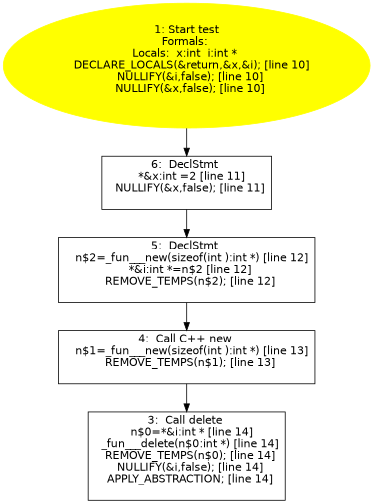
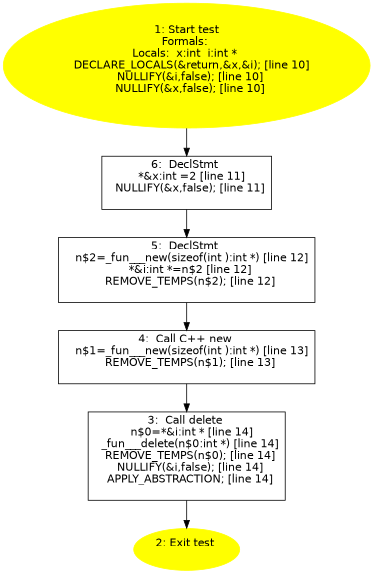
none -> (187, 549)
